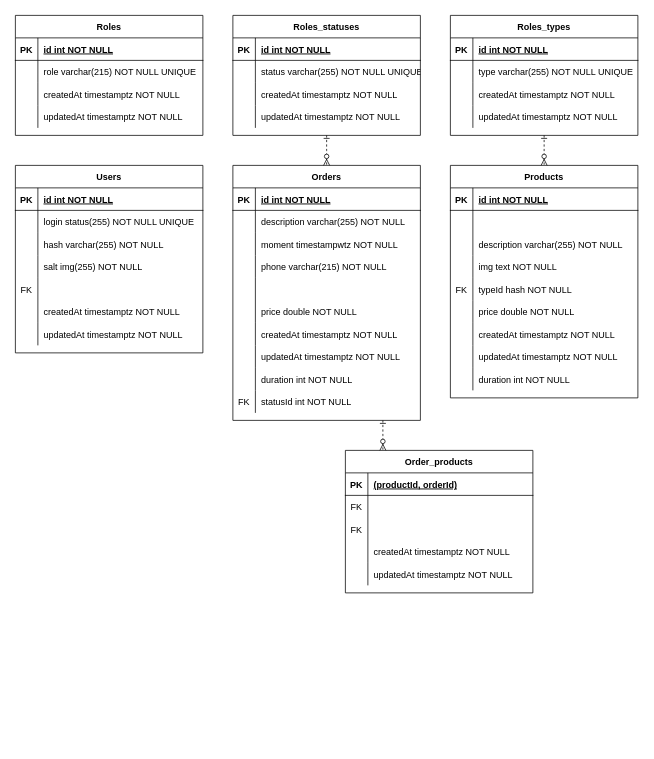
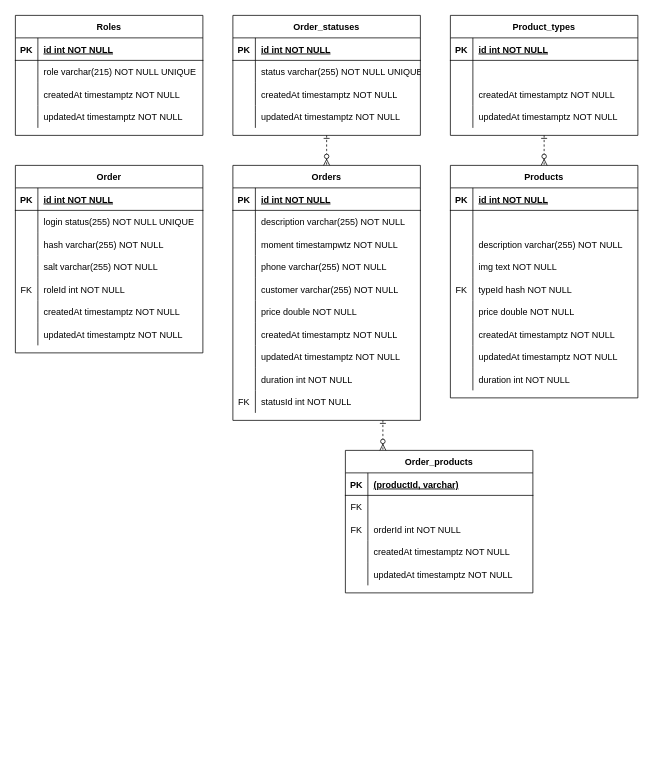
(326, 27) -> (326, 27)
(544, 27) -> (544, 27)
(555, 72) -> none
(109, 177) -> (109, 177)
(93, 267) -> (104, 267)
(326, 267) -> (326, 267)
none -> (120, 289)
none -> (338, 289)
(422, 485) -> (422, 485)
none -> (450, 529)
